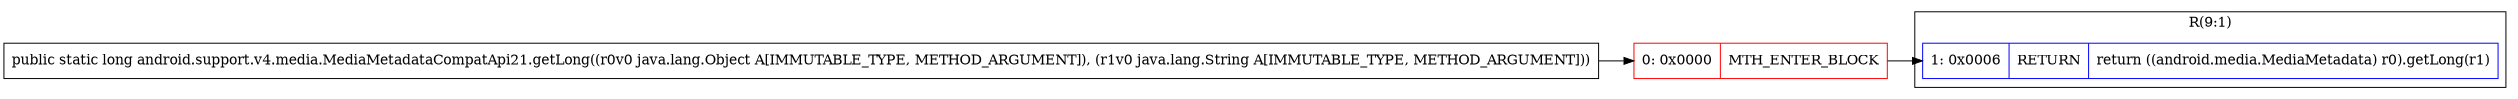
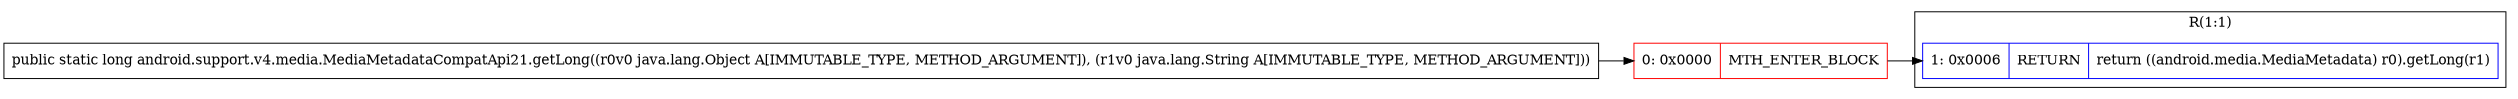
(2210, 23) -> (2210, 23)
